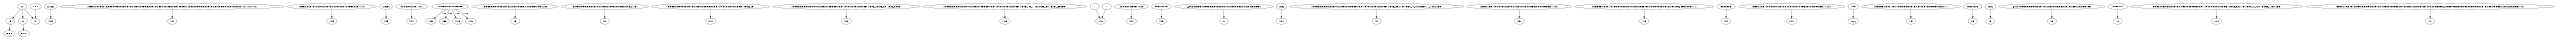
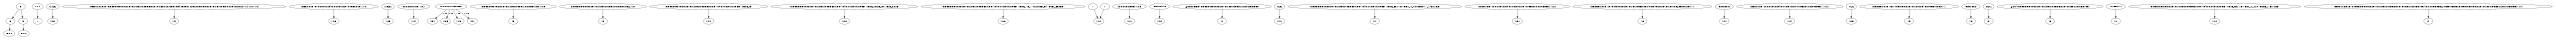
(450, 7) -> (451, 7)
(28, 13) -> none
(1853, 13) -> (1851, 13)
